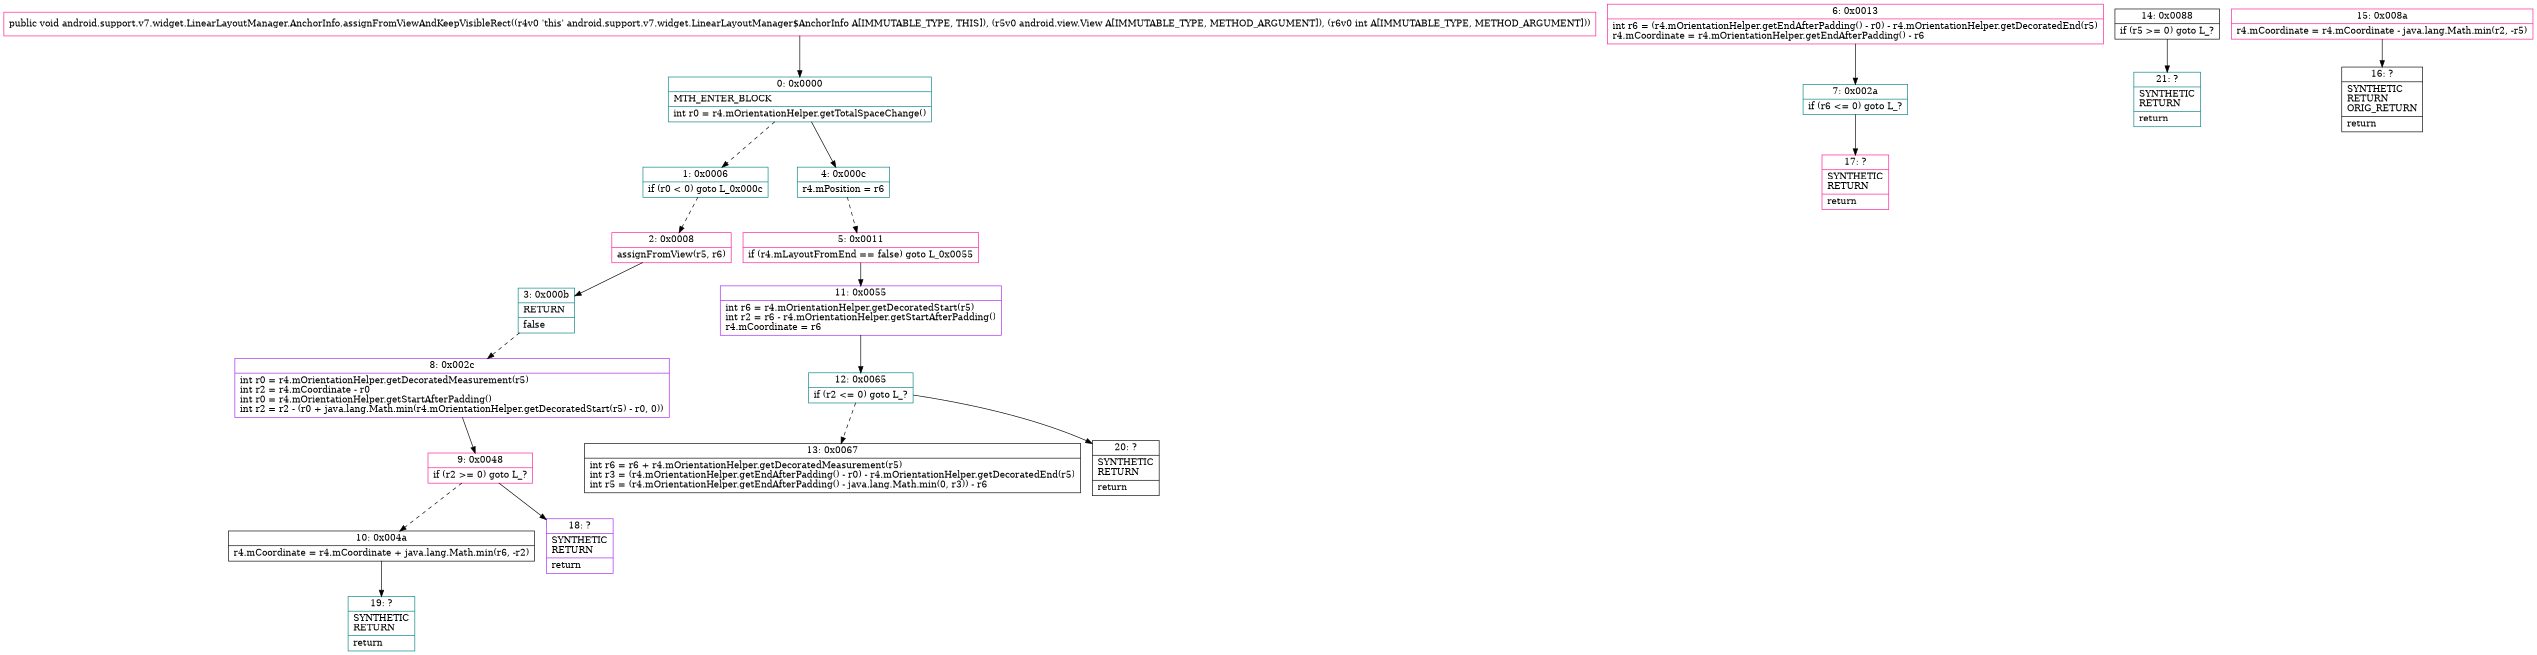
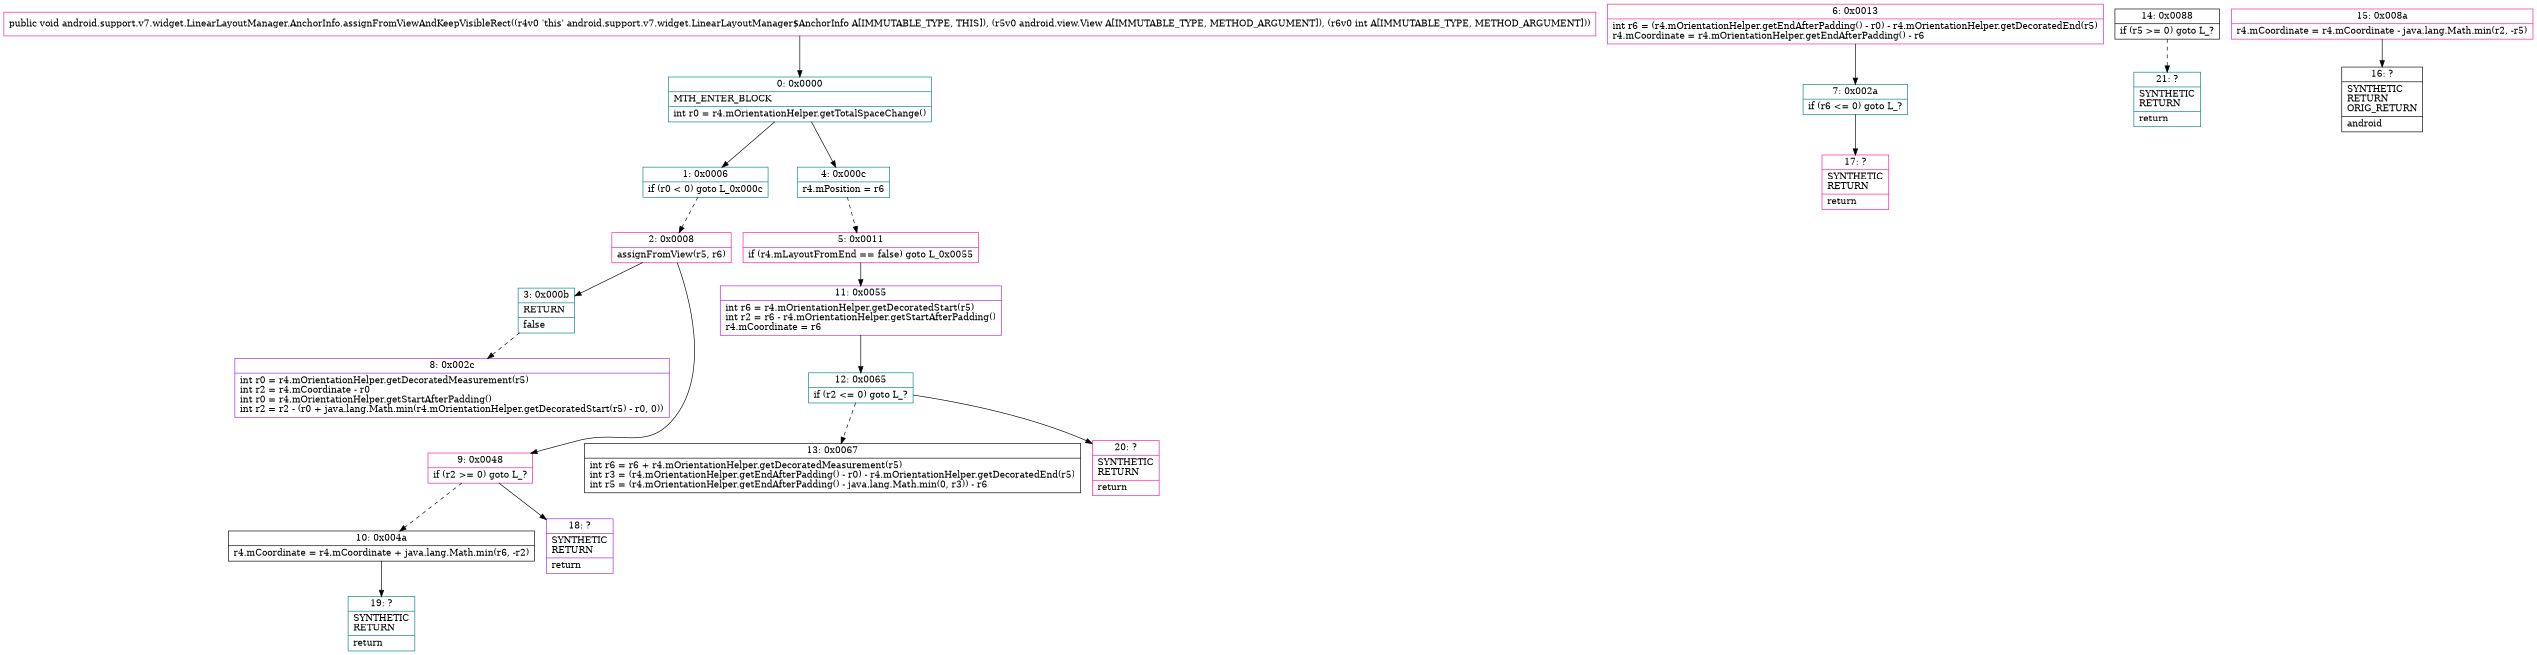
(2167, 52) -> (2167, 52)
(2362, 124) -> (2365, 124)
(751, 142) -> (751, 142)
(468, 432) -> (679, 411)
(1126, 468) -> (1126, 468)
